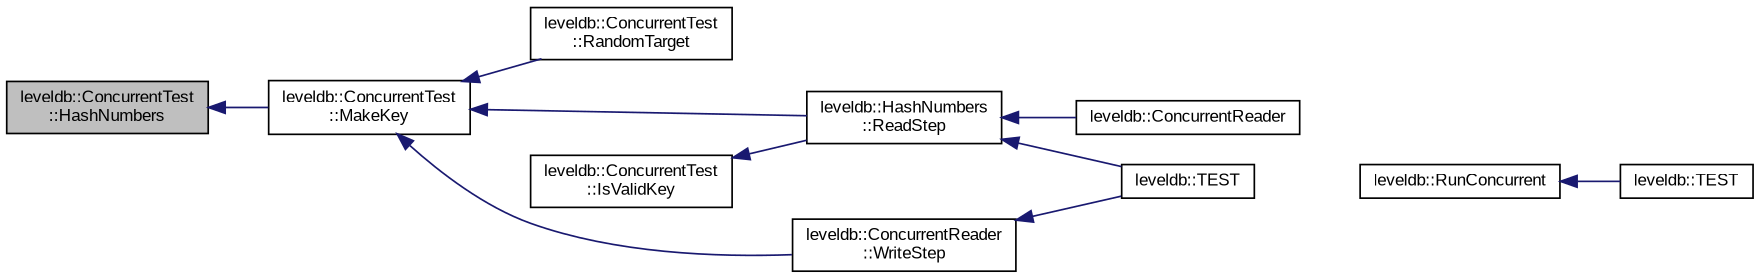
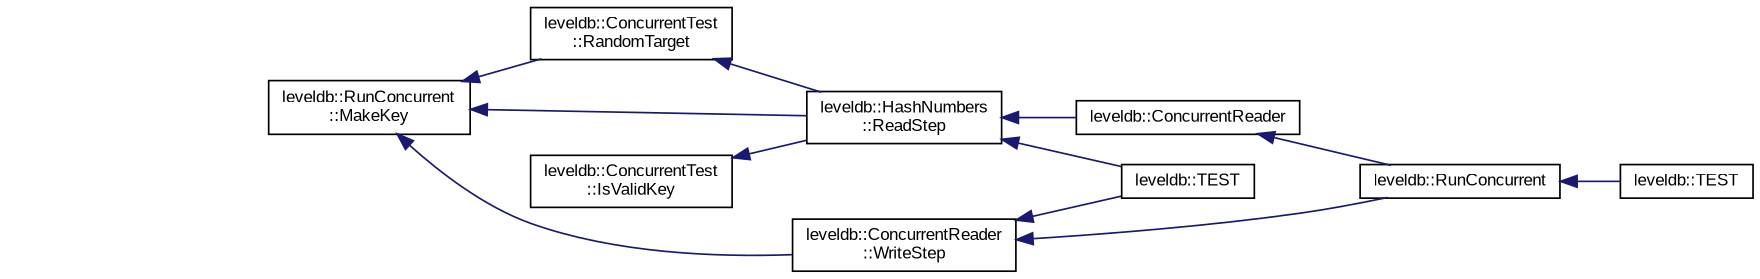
none -> (776, 78)
(107, 107) -> none
(369, 107) -> (369, 107)
none -> (1333, 152)
none -> (1211, 224)
